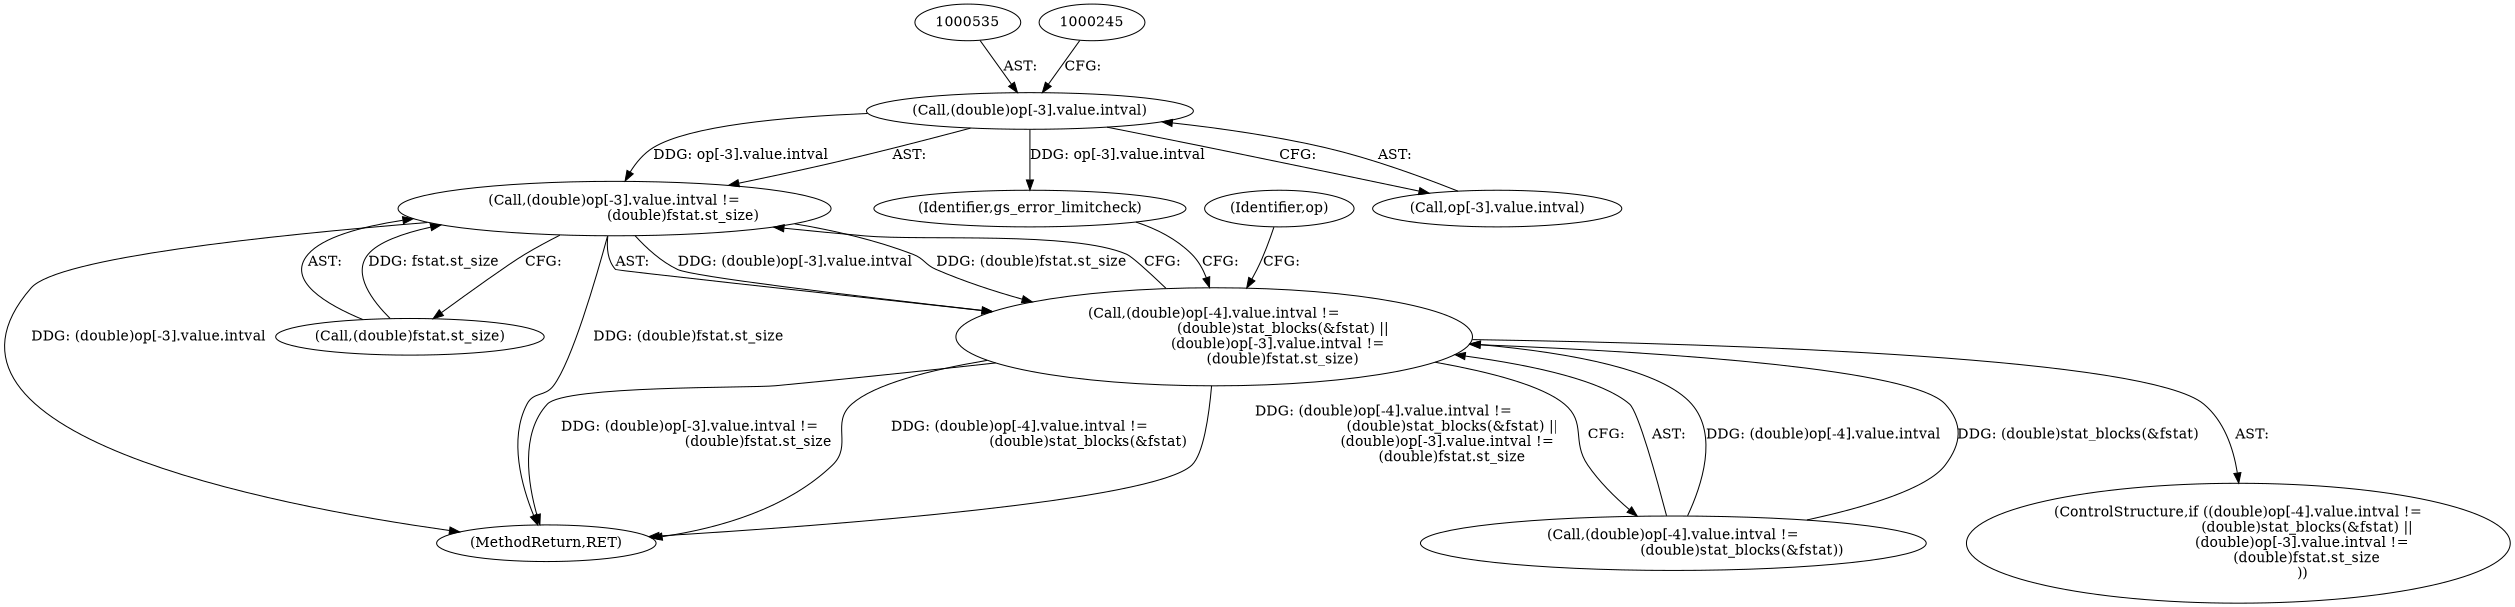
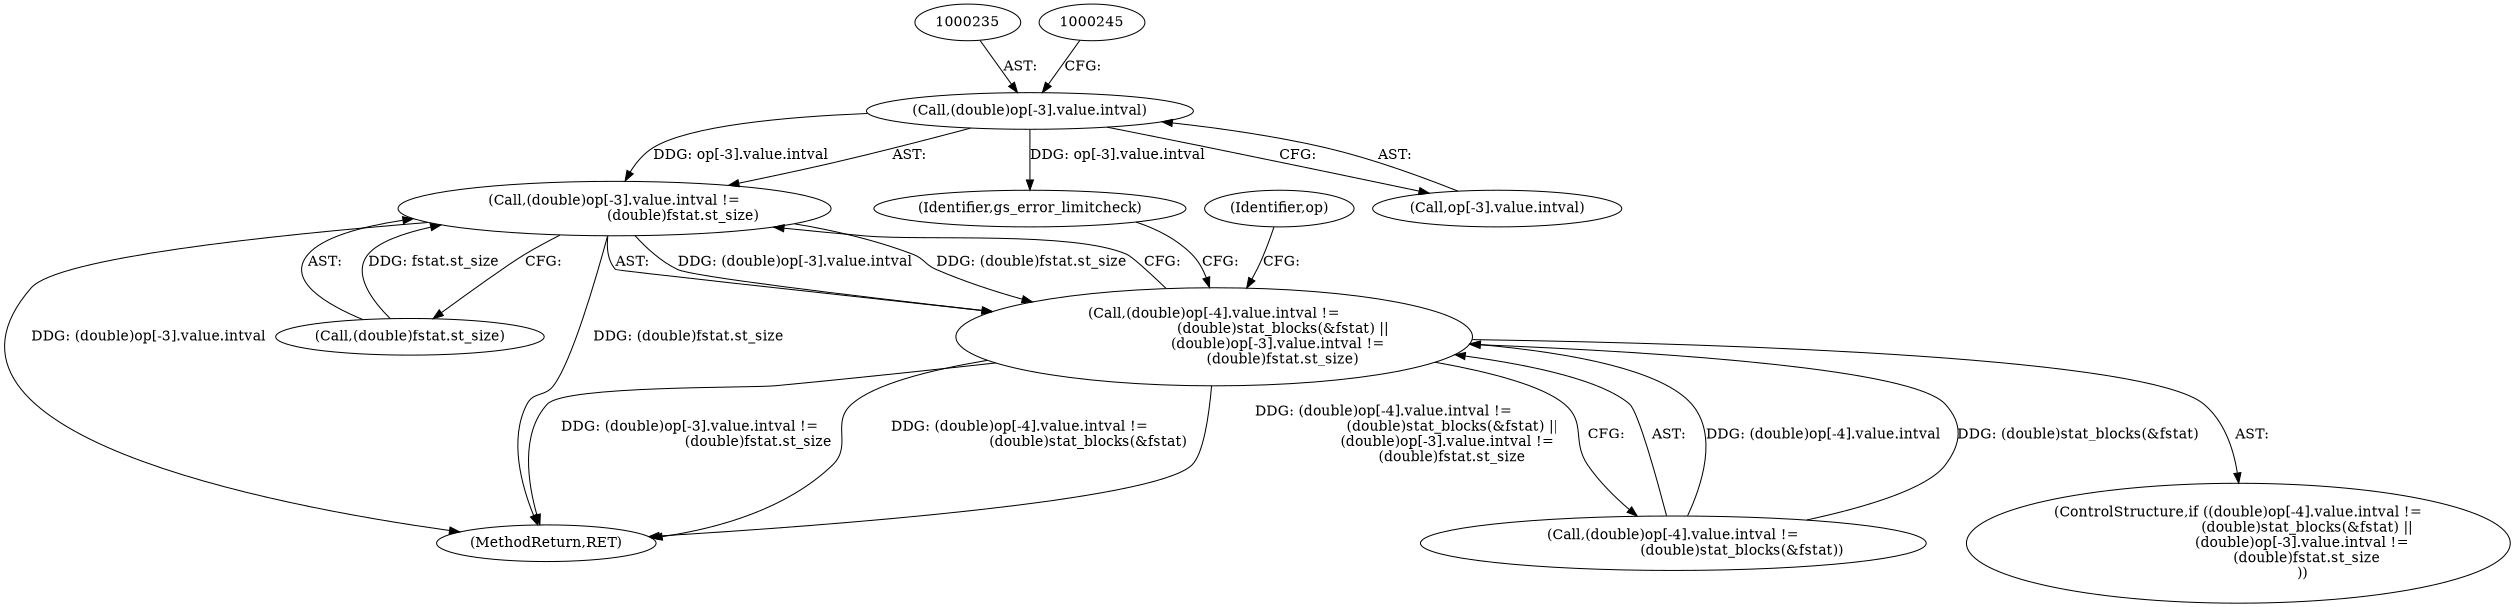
(968, 22) -> (968, 22)
